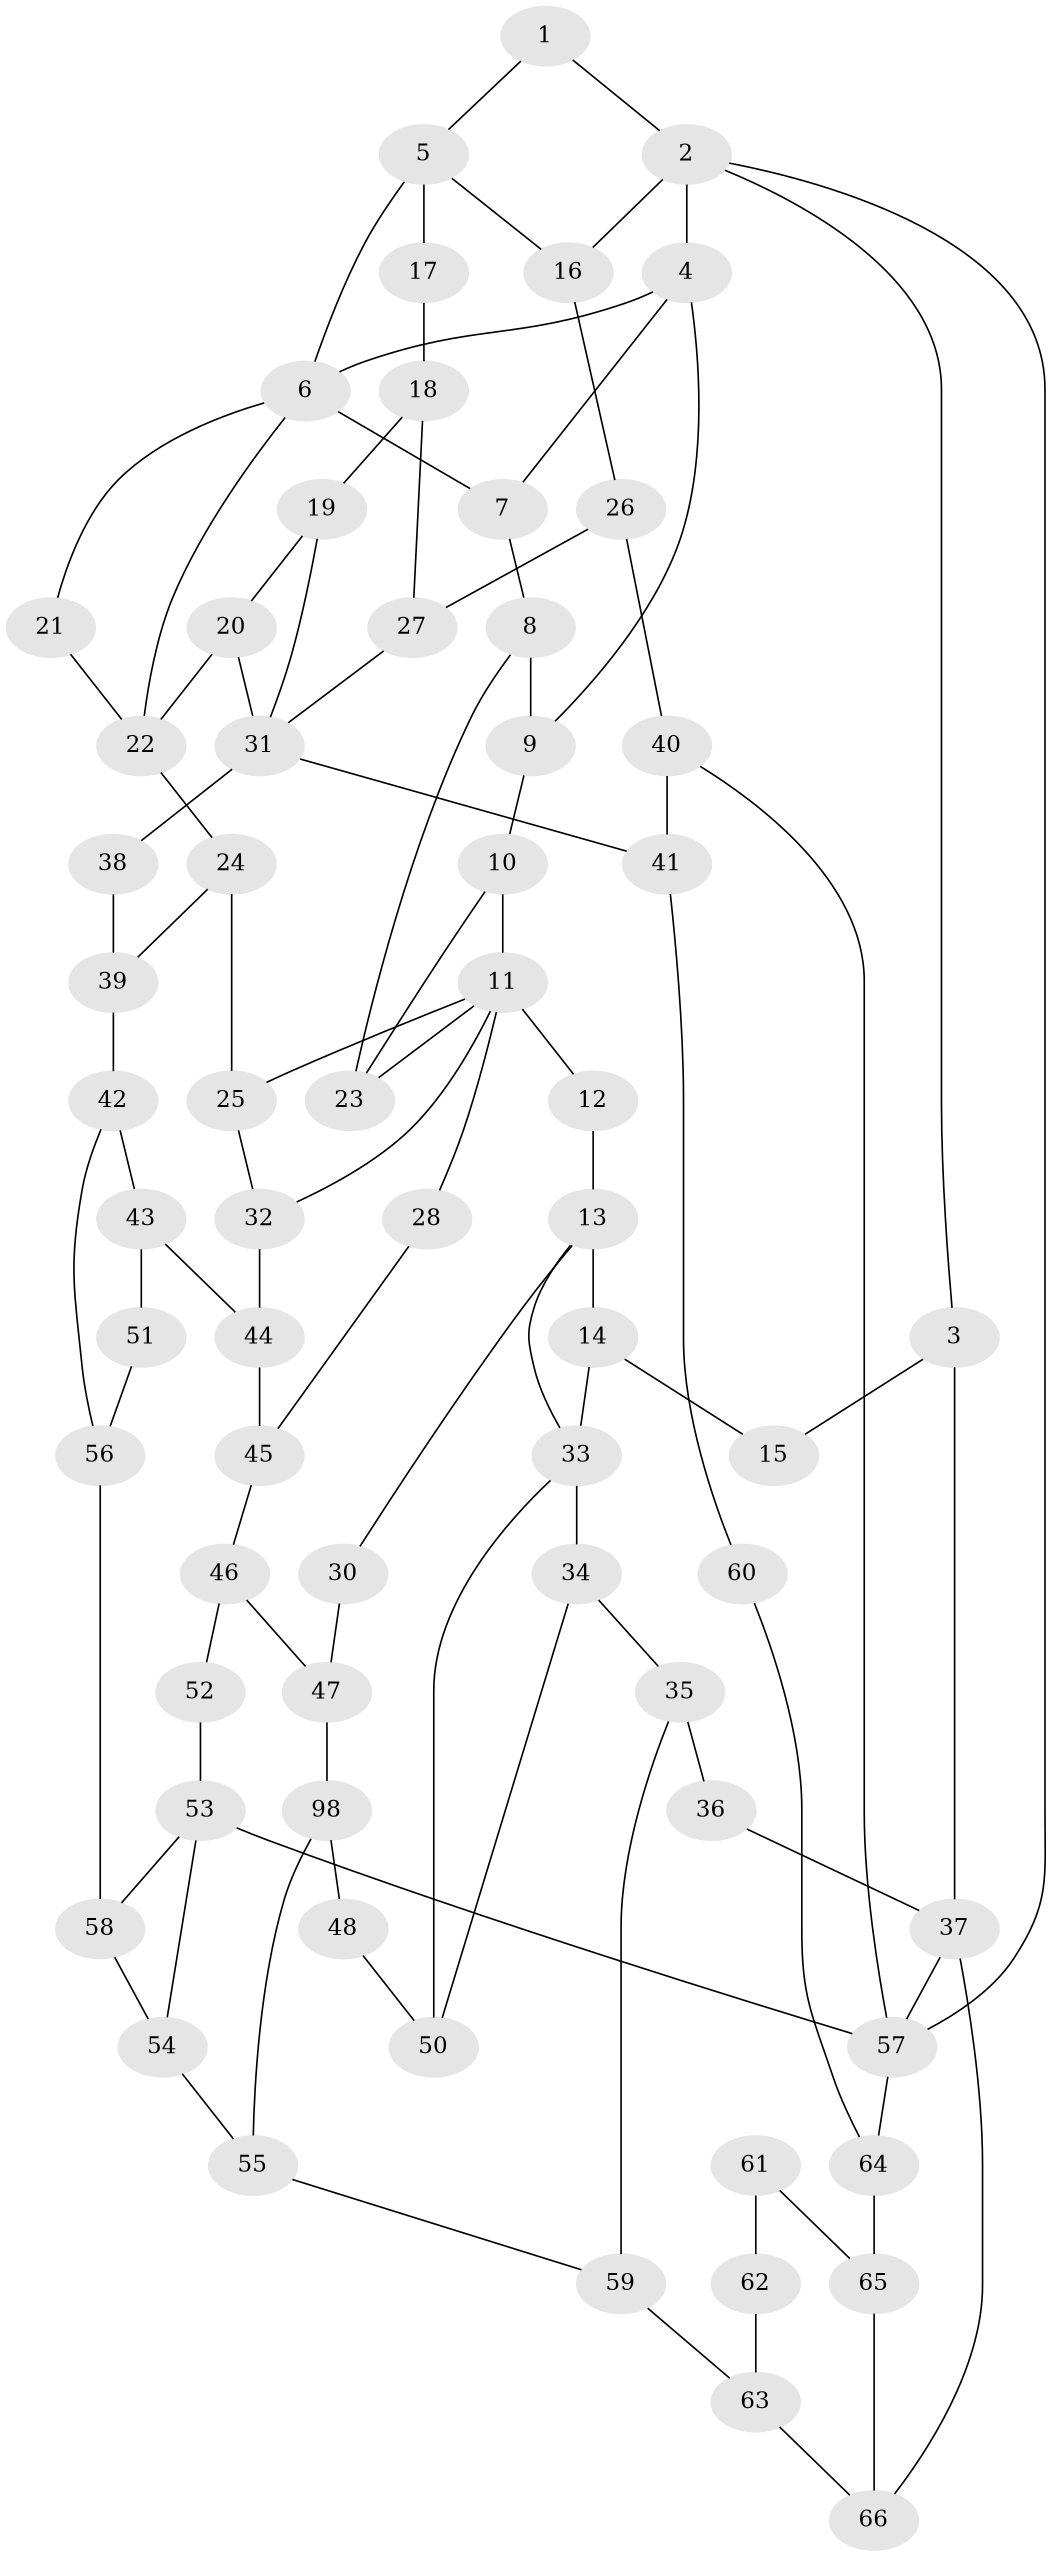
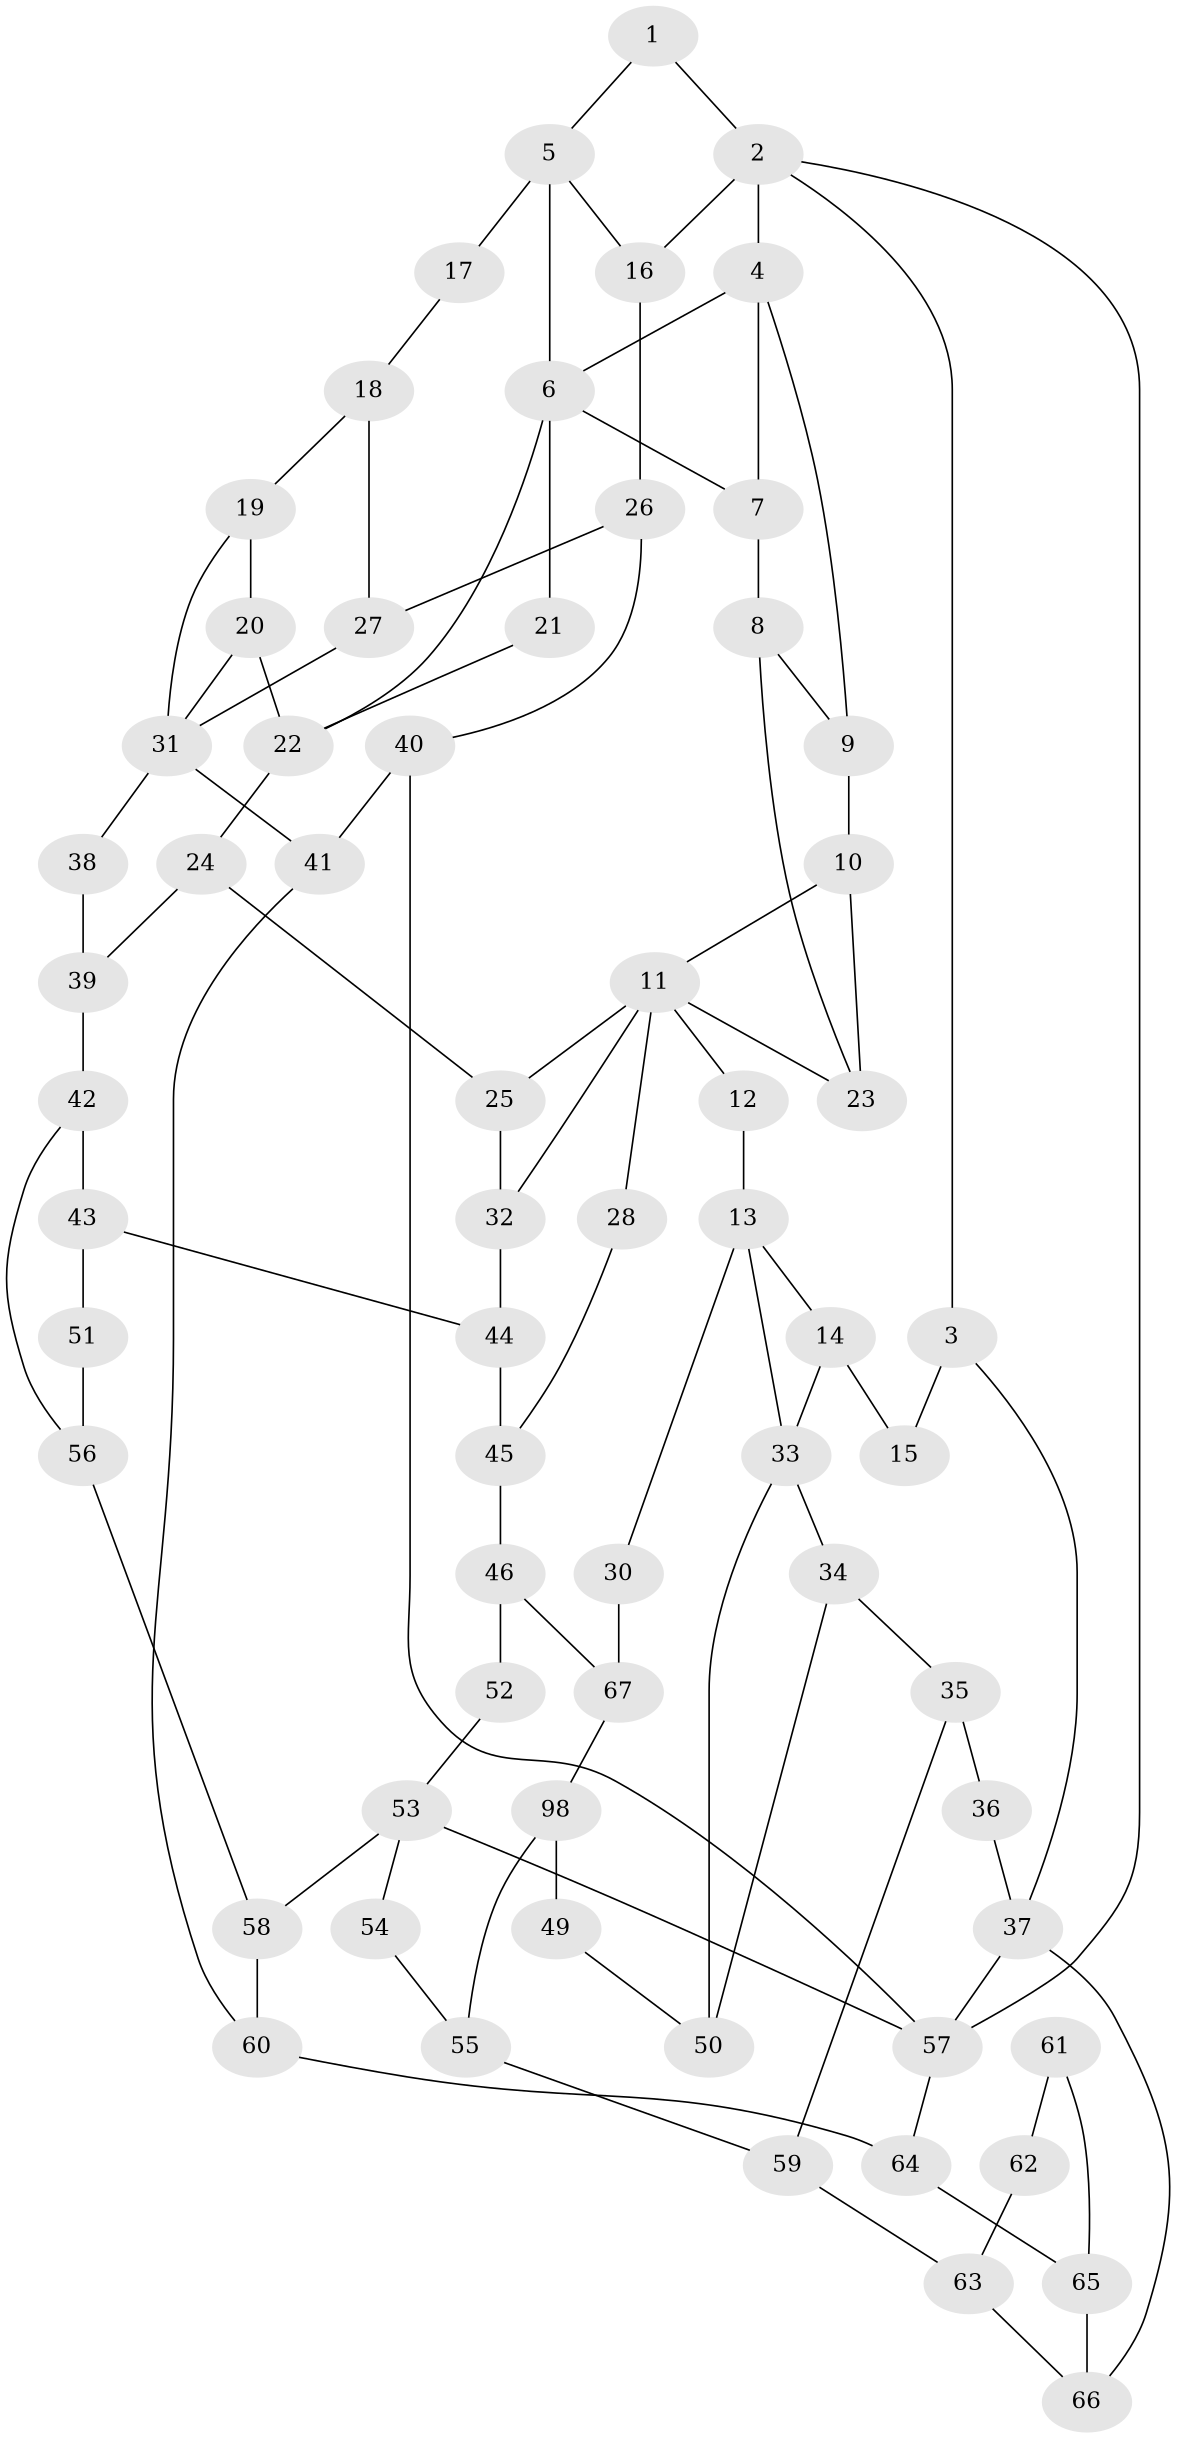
(327, 1692) -> (619, 1692)
(343, 1929) -> (556, 1929)
(131, 1988) -> (257, 1988)
